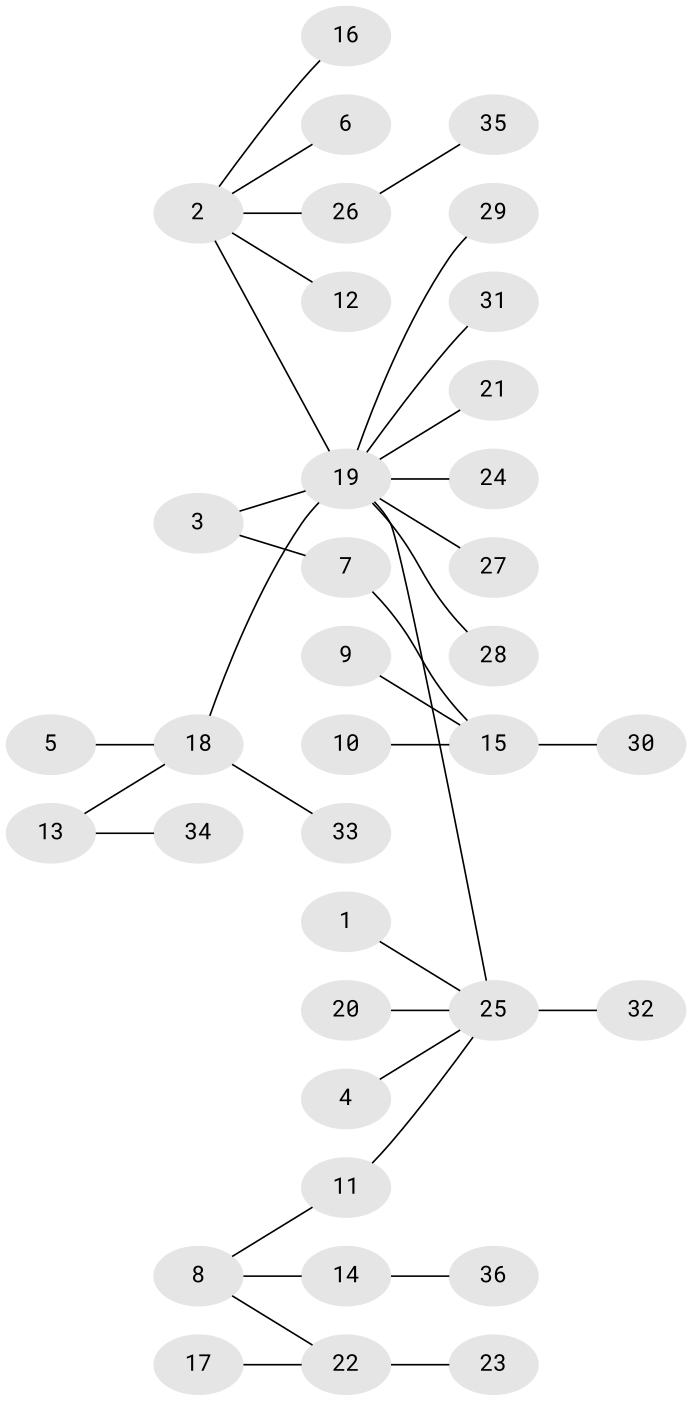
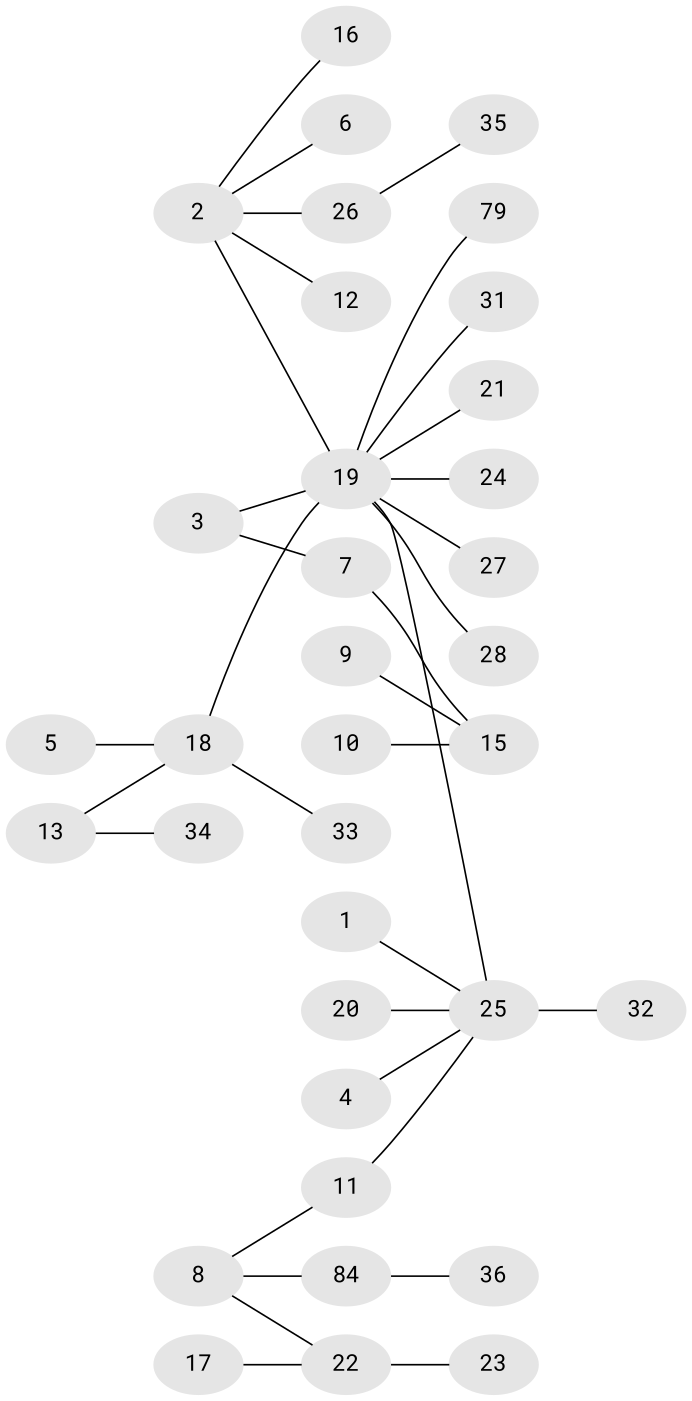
(494, 213) -> (494, 213)
(641, 745) -> none
(346, 1276) -> (346, 1276)
